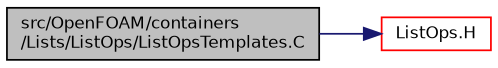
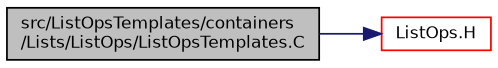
(163, 34) -> (163, 34)
